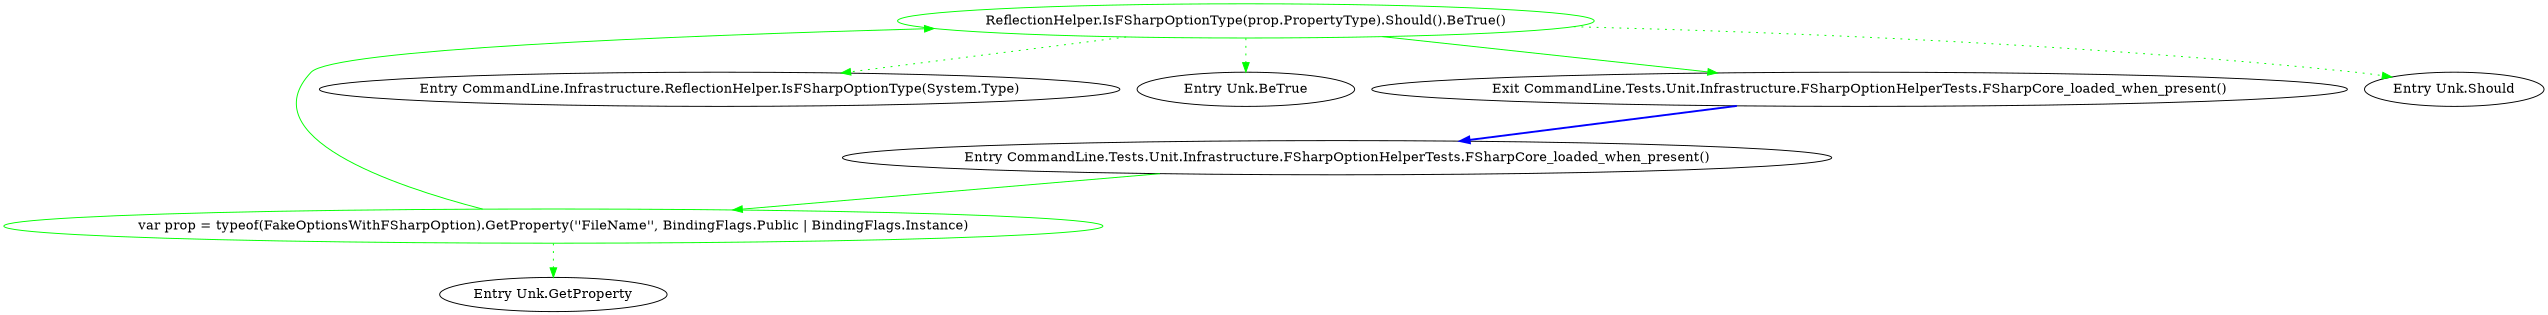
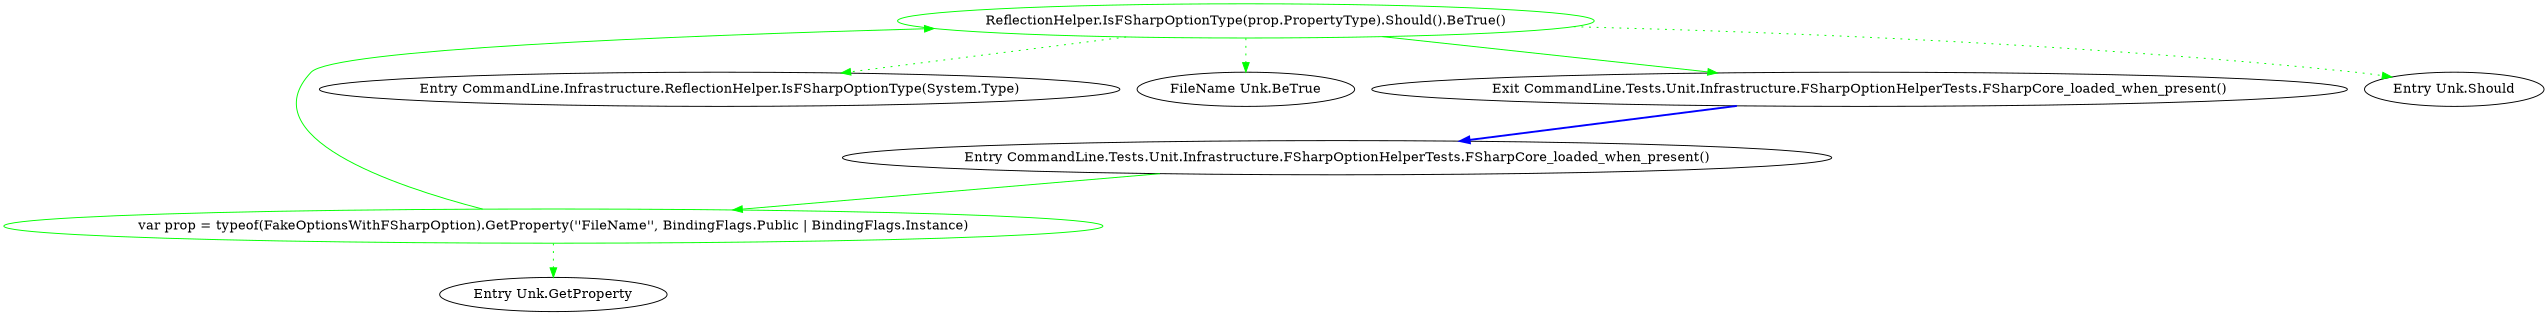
(1246, 89) -> (1246, 89)
